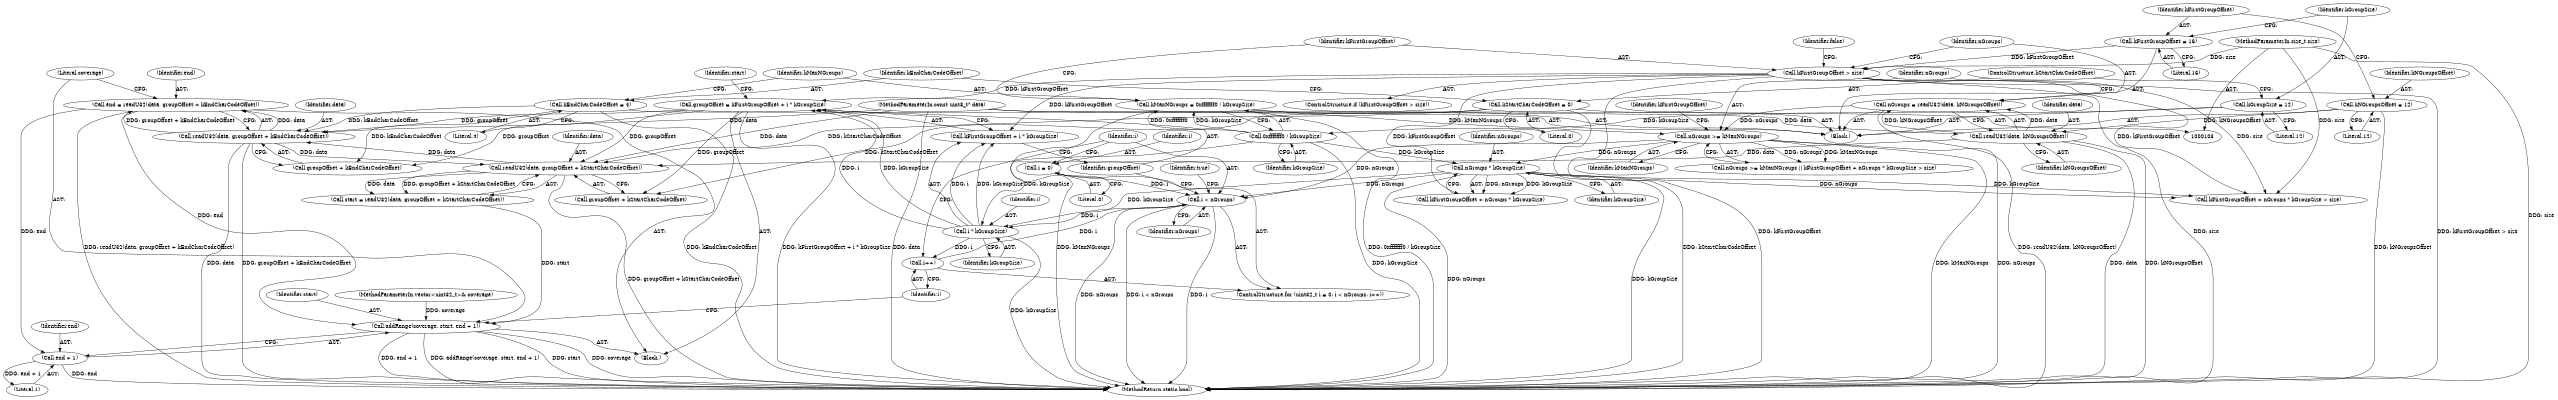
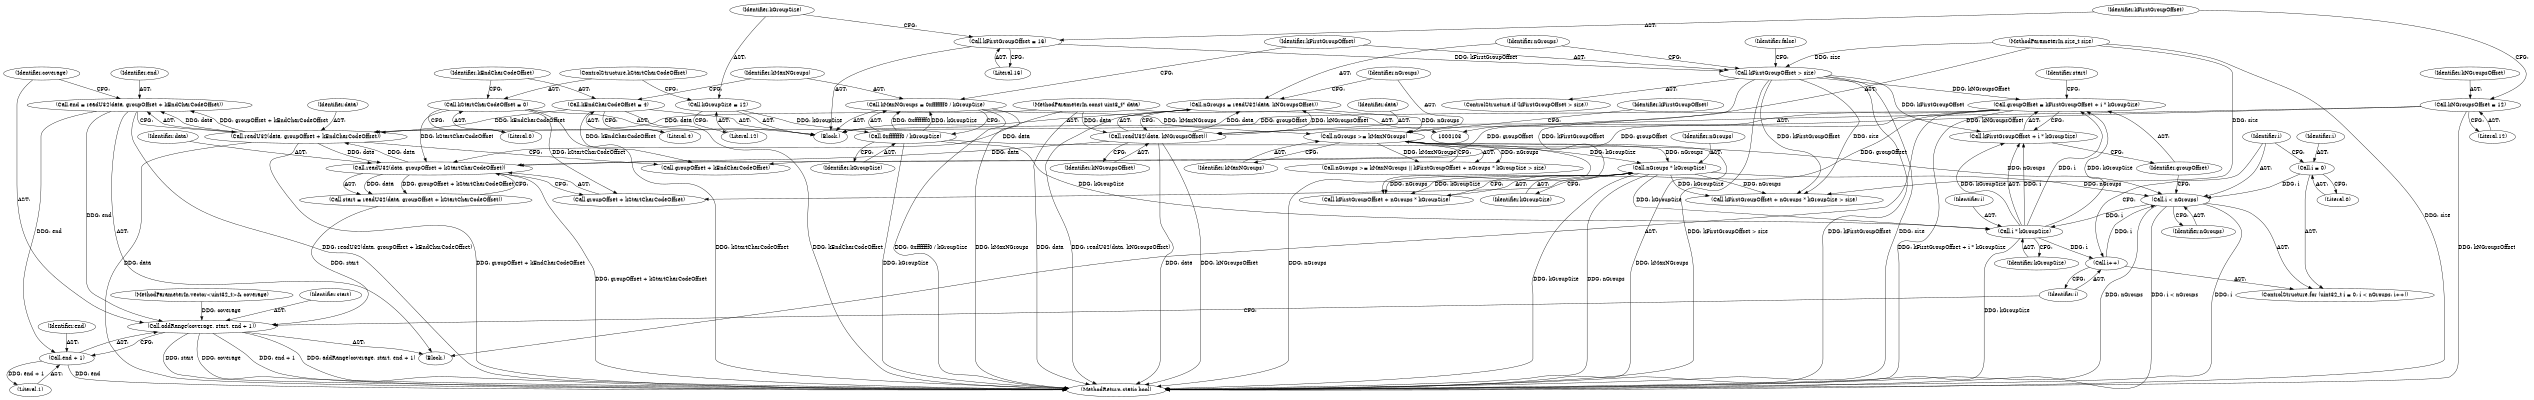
(80, 74) -> (42, 74)
(1037, 89) -> (1981, 89)
(282, 157) -> none
(1190, 168) -> none
